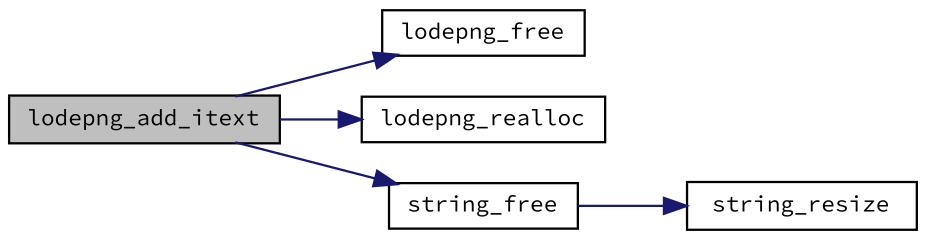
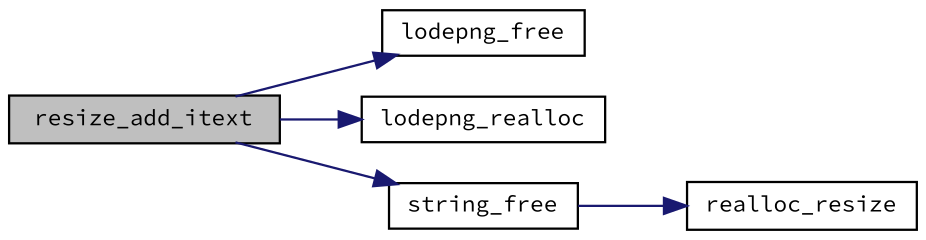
(144, 119) -> (144, 119)
(802, 206) -> (802, 206)
